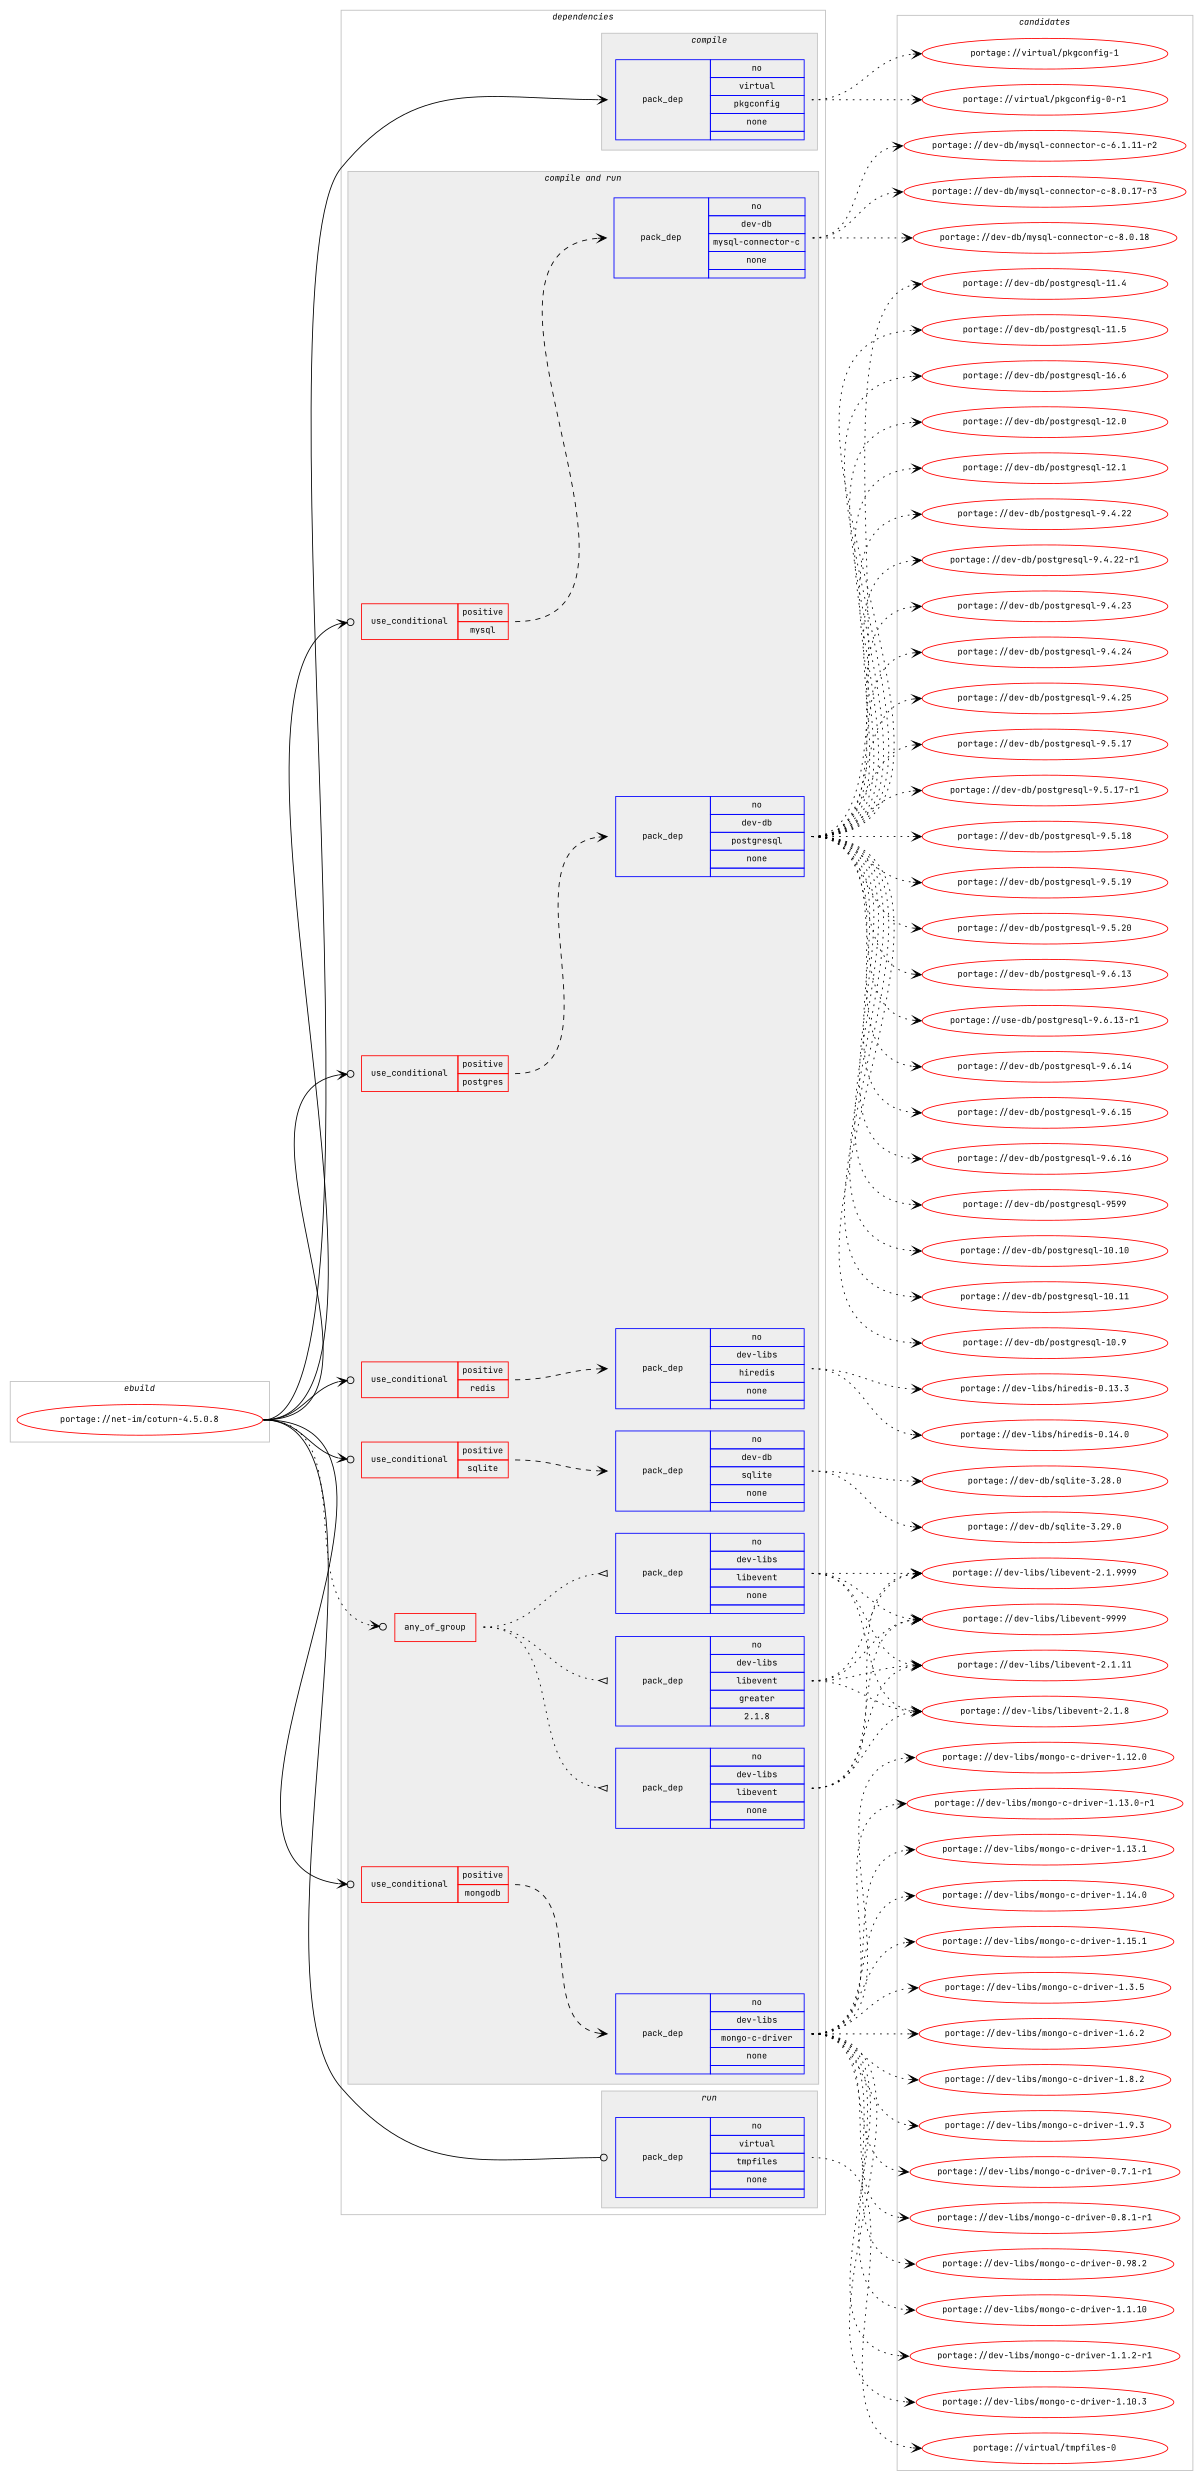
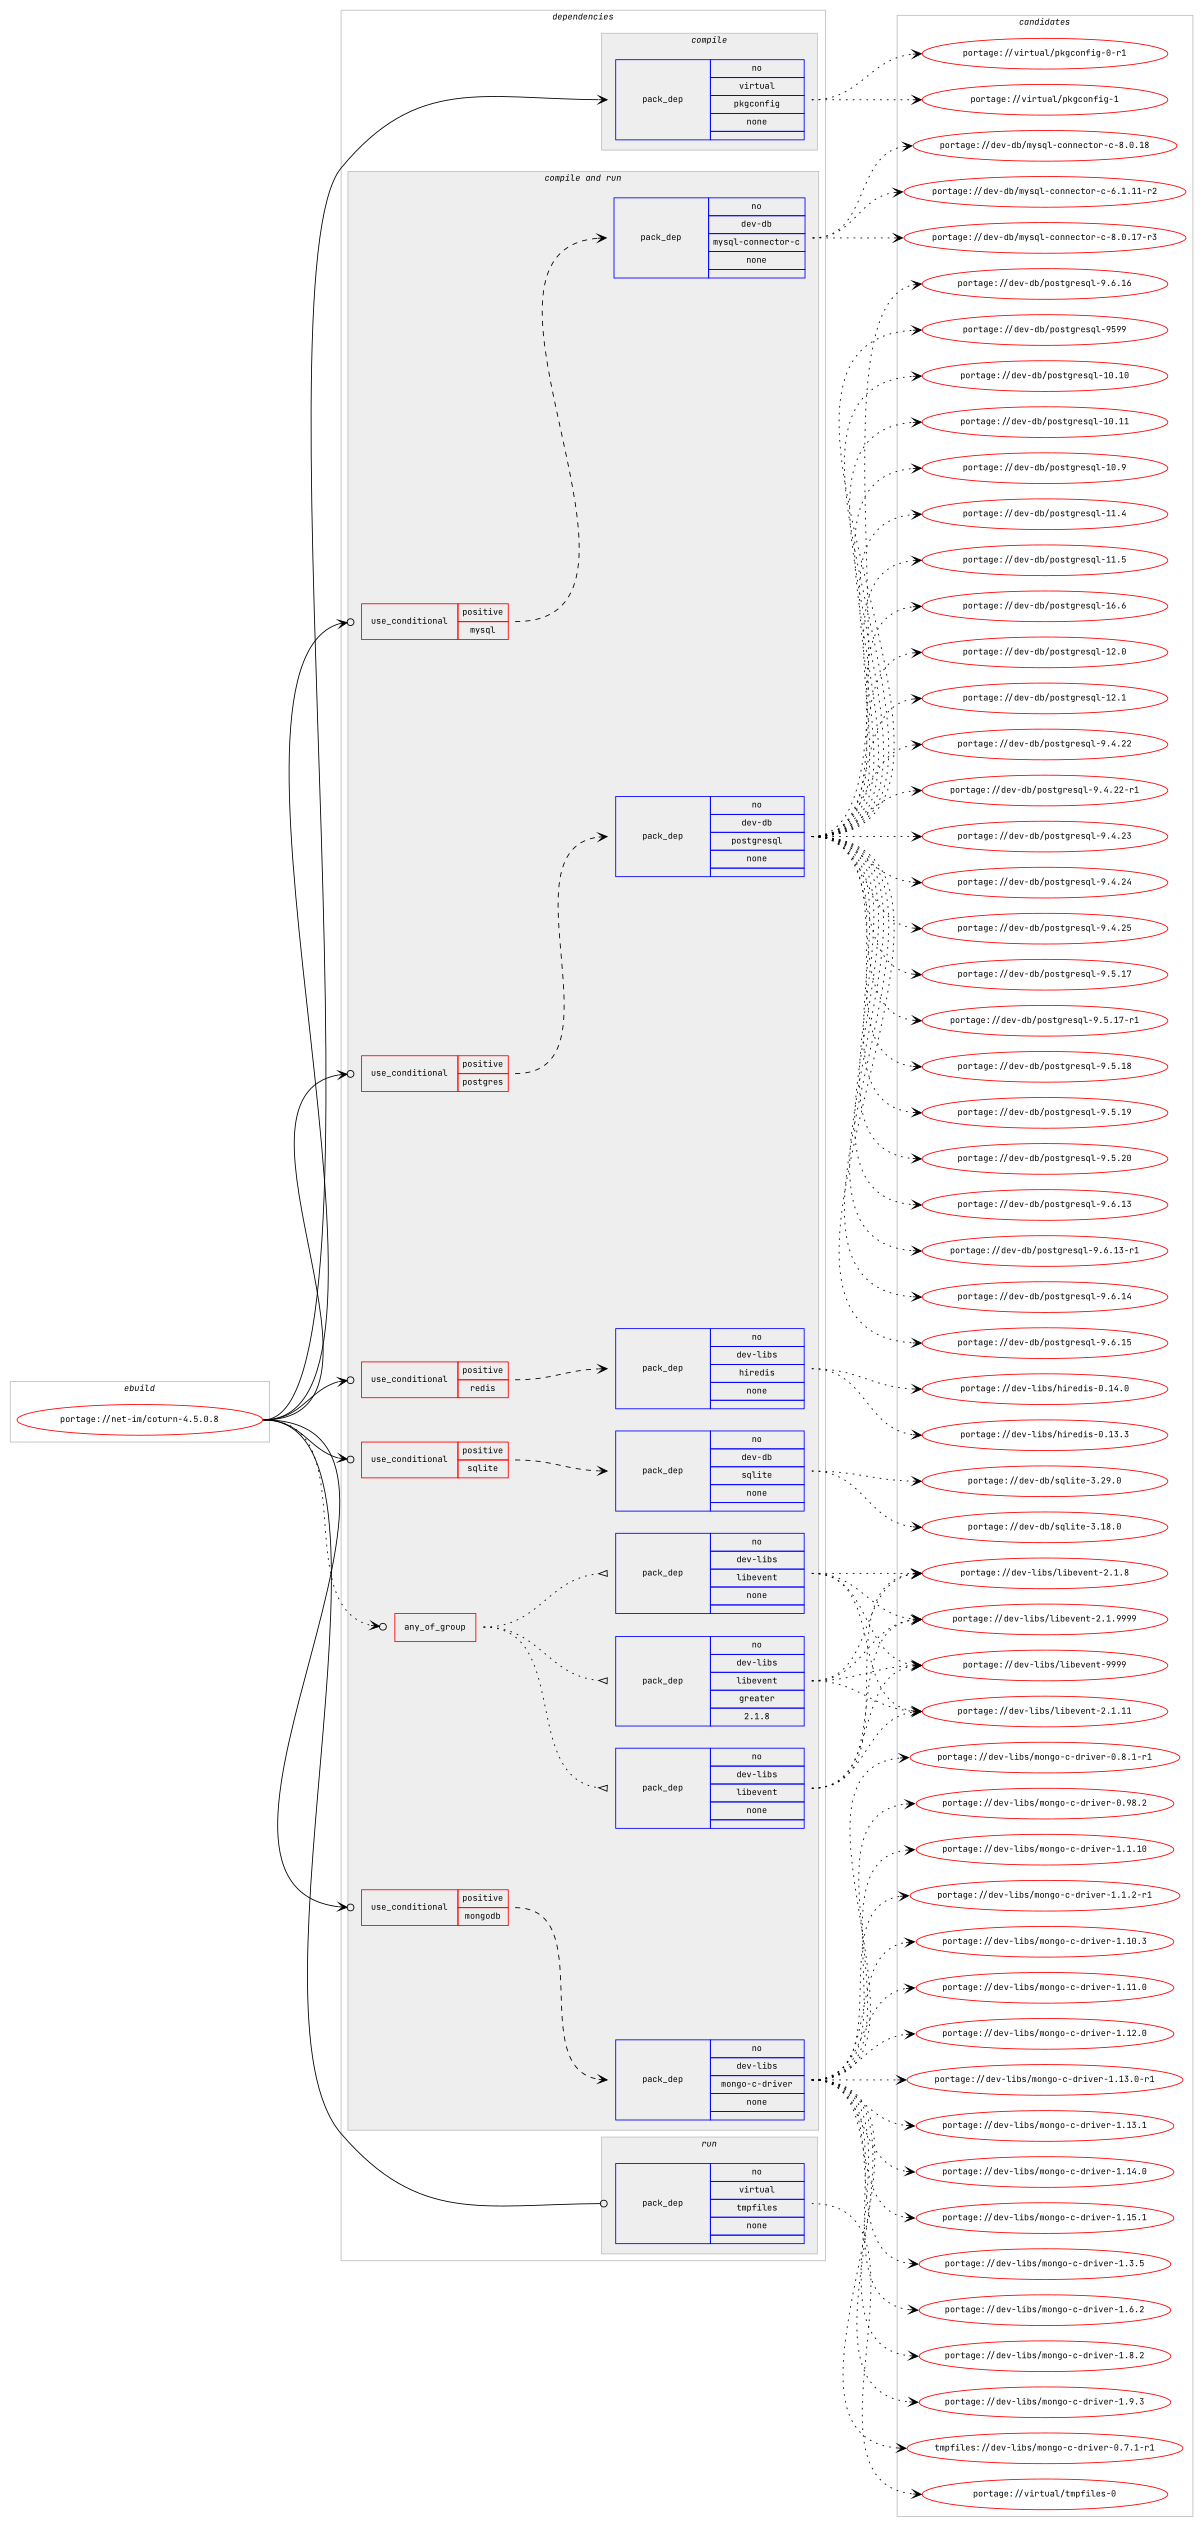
(1045, 1021) -> (1045, 1251)
(1045, 1481) -> (1045, 1527)
none -> (1045, 1988)
(1045, 2172) -> (1045, 2448)
